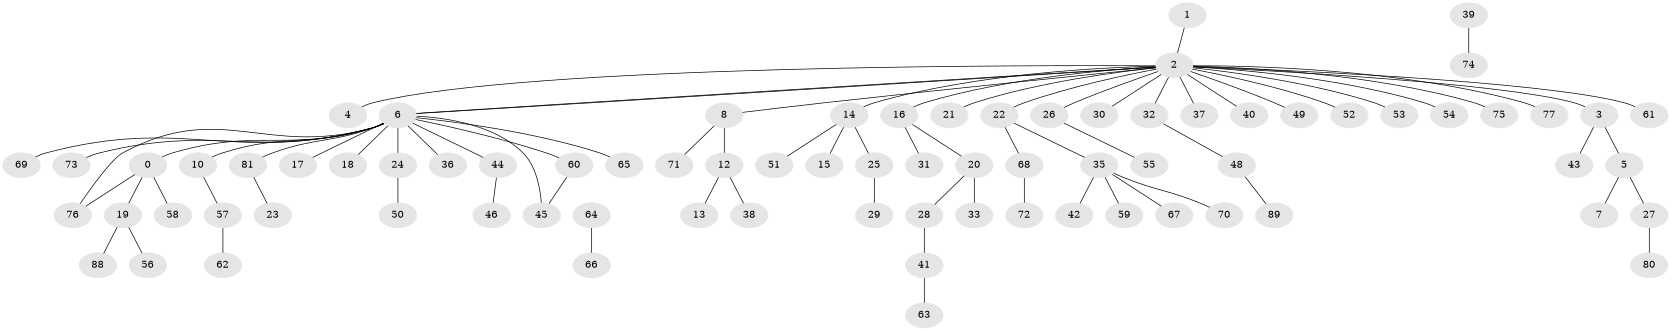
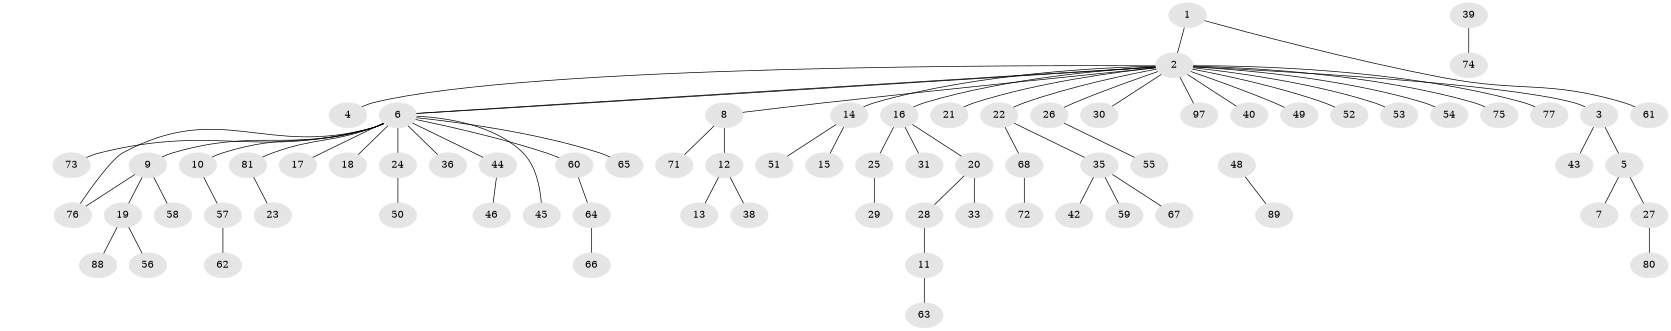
(1471, 82) -> (1418, 73)
(1149, 115) -> none
(1199, 115) -> (1199, 115)
(862, 140) -> (887, 140)
(22, 165) -> none
(148, 165) -> (148, 165)
(558, 190) -> (583, 190)
(1224, 215) -> none
(924, 265) -> (924, 265)
